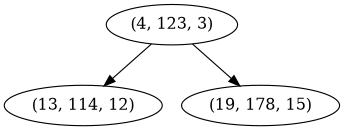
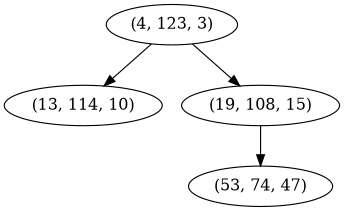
(83, 105) -> (83, 105)
(261, 105) -> (261, 105)
none -> (261, 186)
